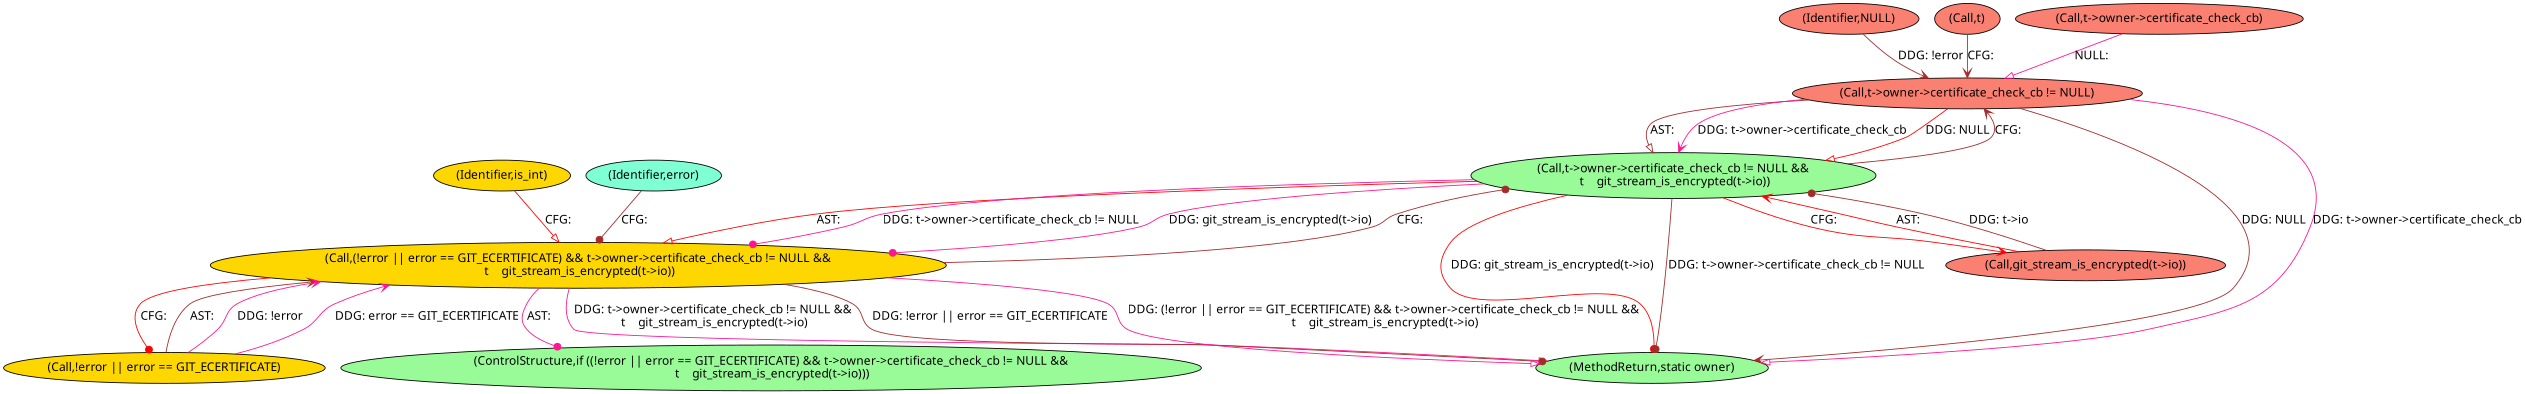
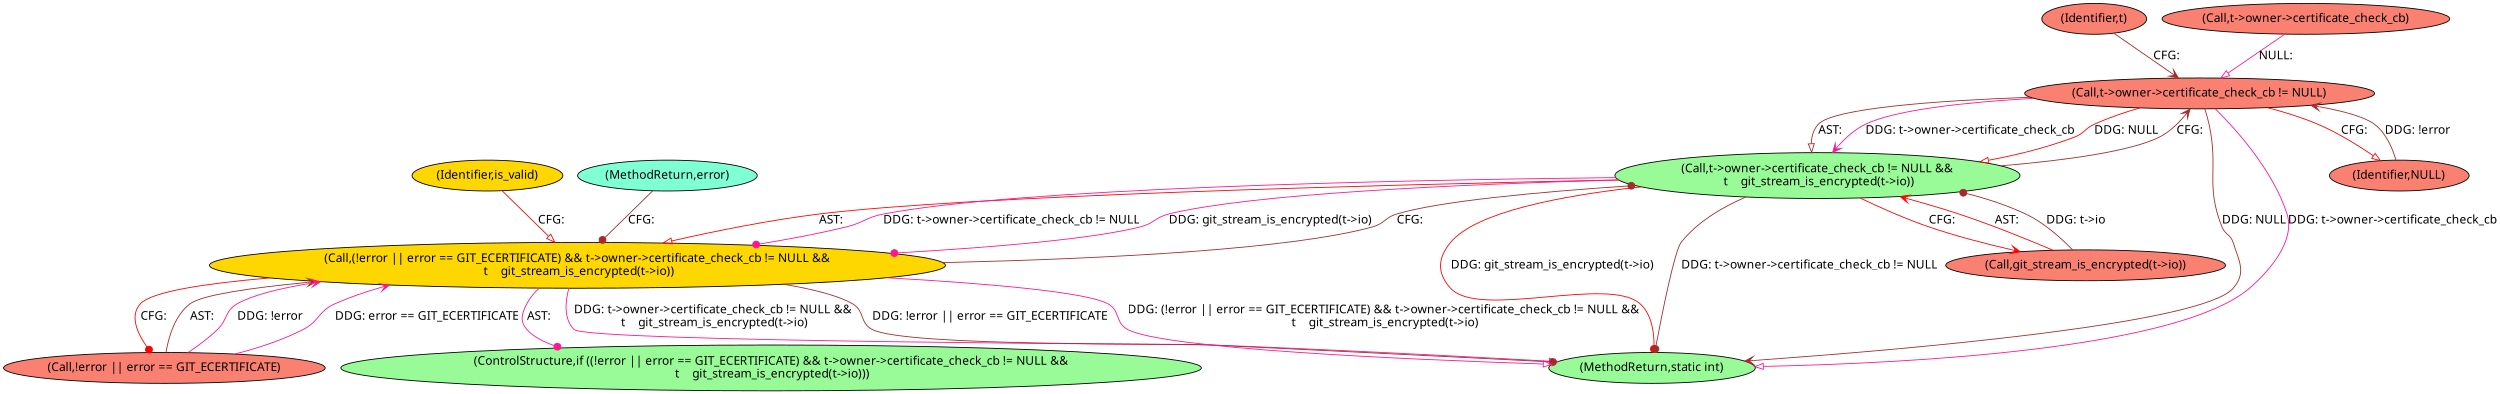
(1967, 19) -> (2094, 19)
none -> (2323, 126)
(502, 176) -> (487, 176)
(654, 176) -> (667, 176)
(164, 368) -> (164, 368)
(1652, 368) -> (1652, 368)
